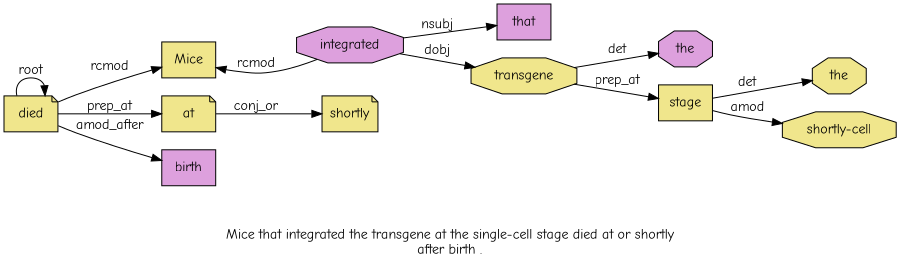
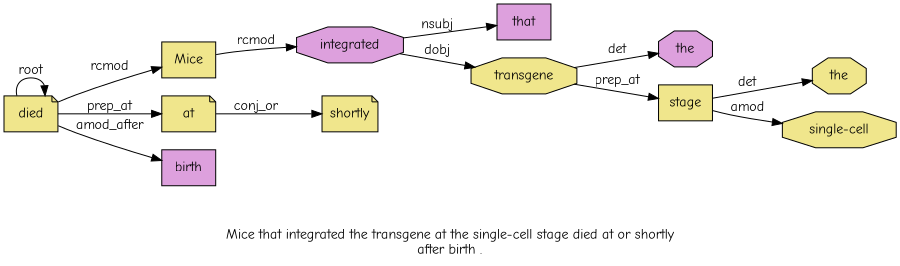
(272, 72) -> (251, 50)
(839, 130) -> (839, 130)
